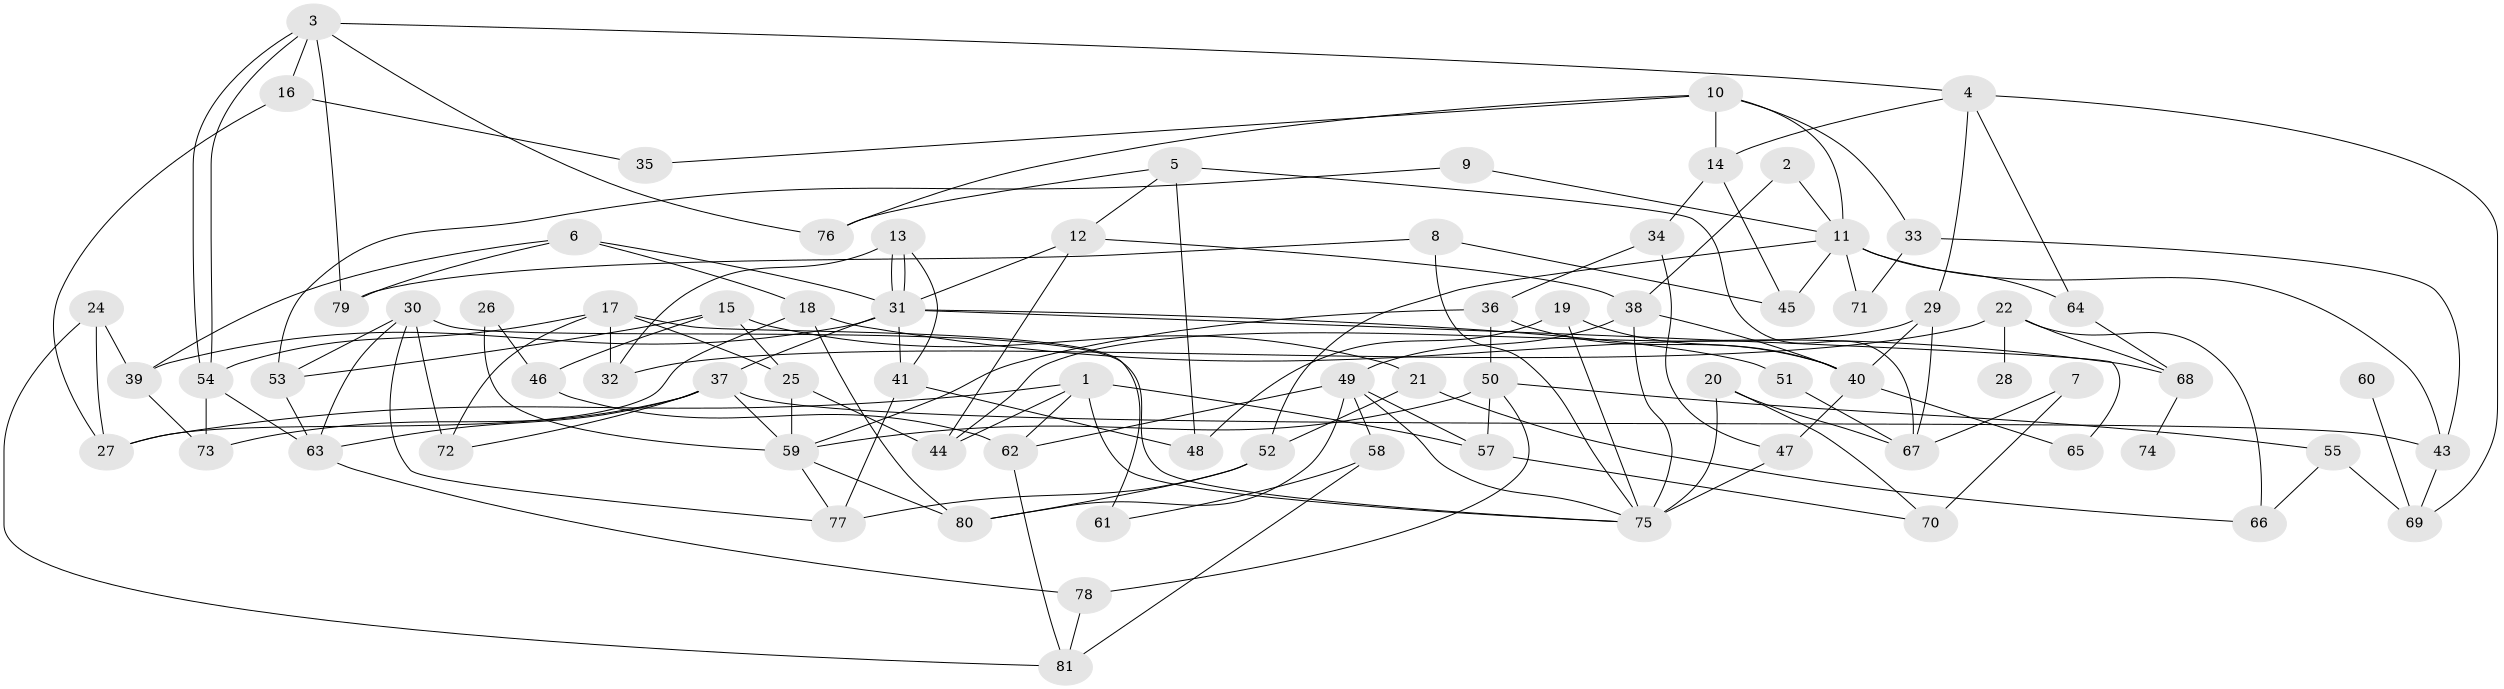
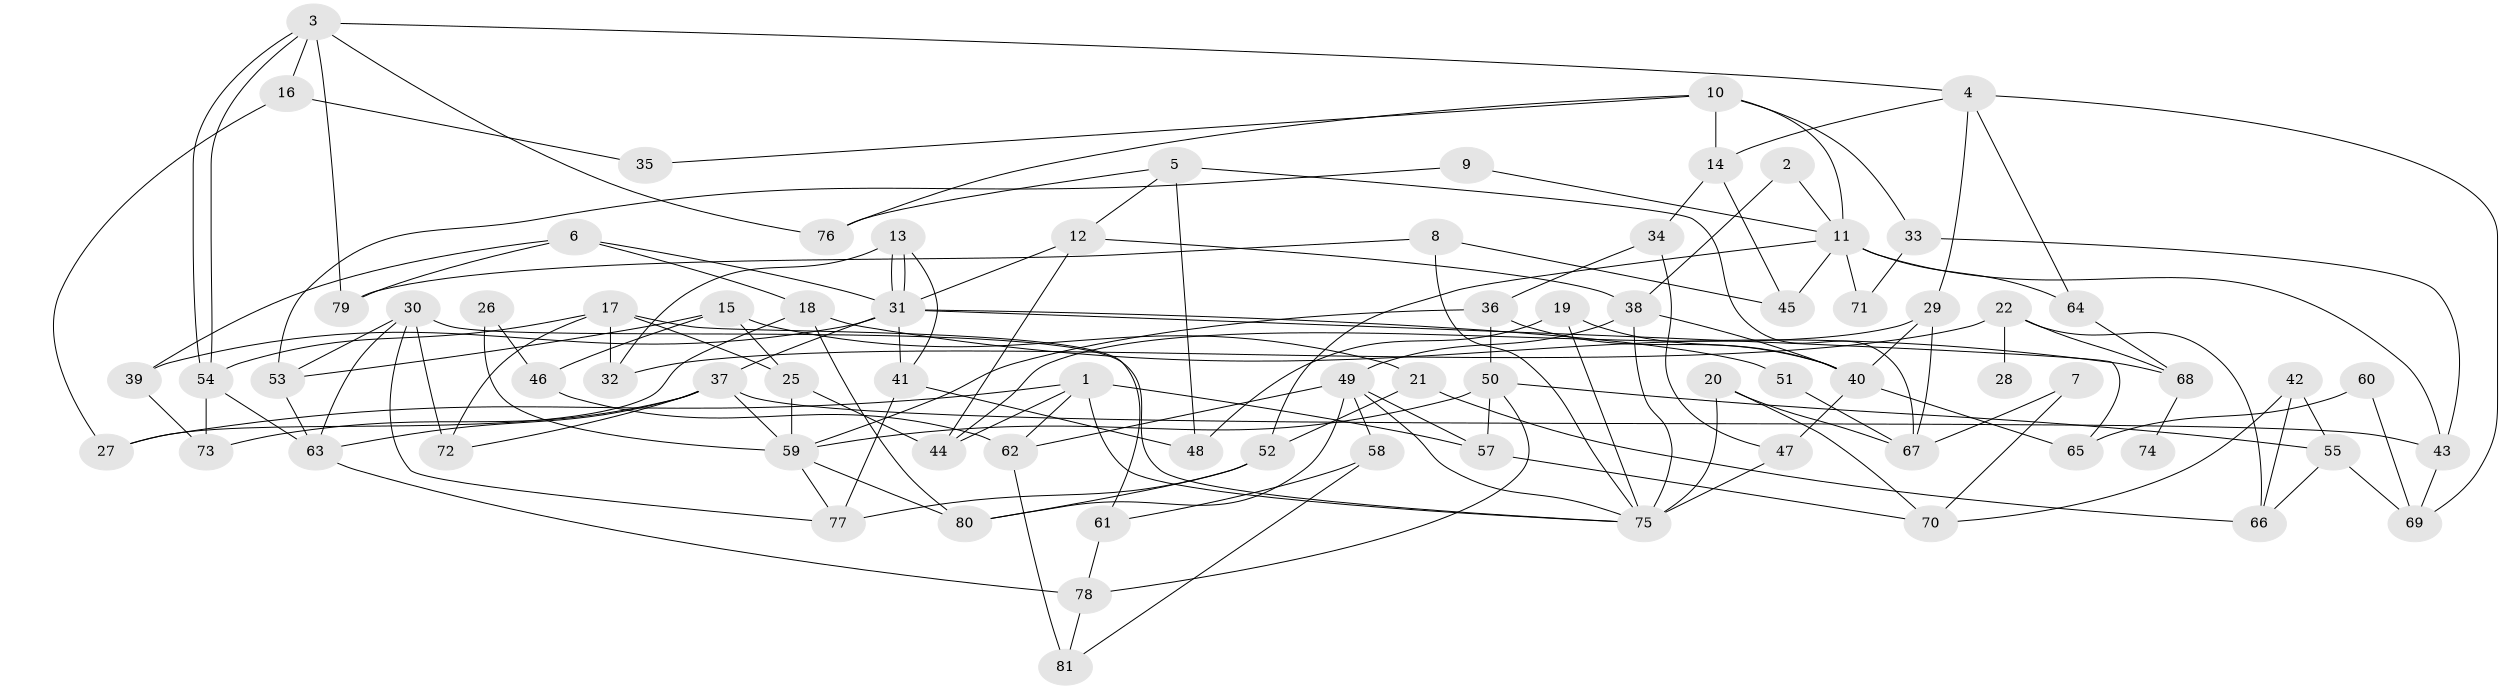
(97, 309) -> none
none -> (2295, 380)
none -> (2222, 416)
none -> (1094, 560)
